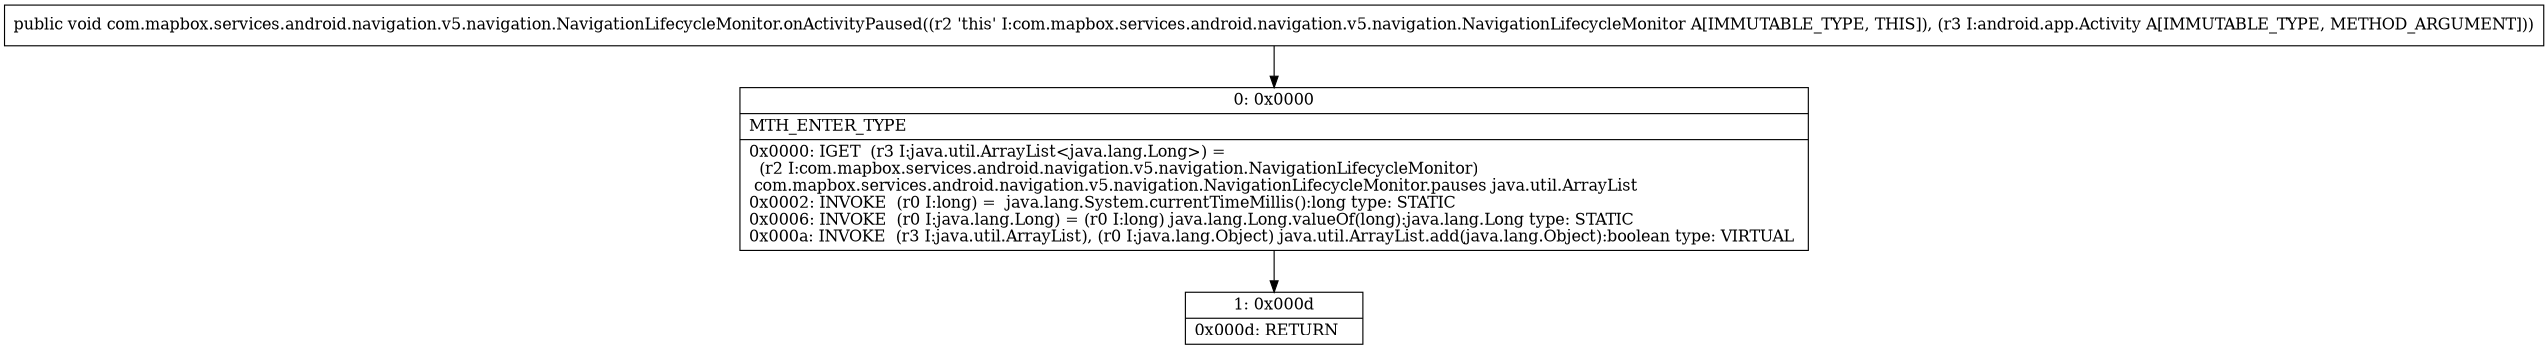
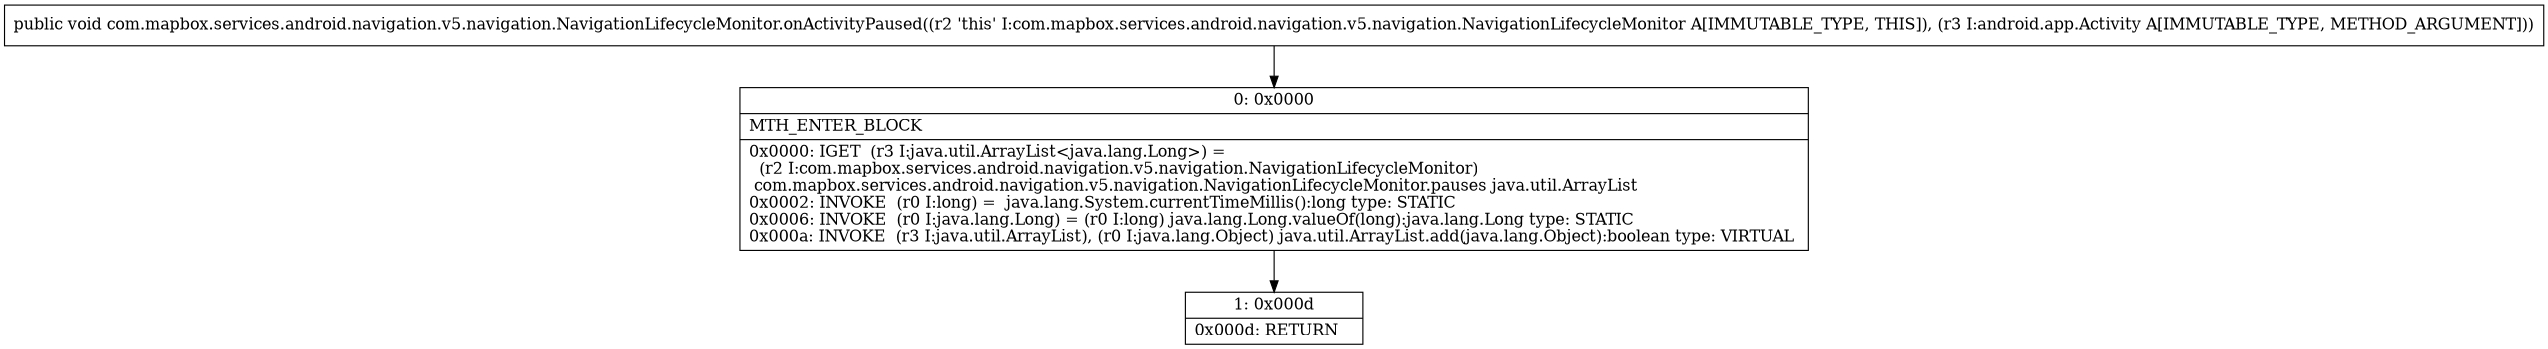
(828, 126) -> (836, 126)
